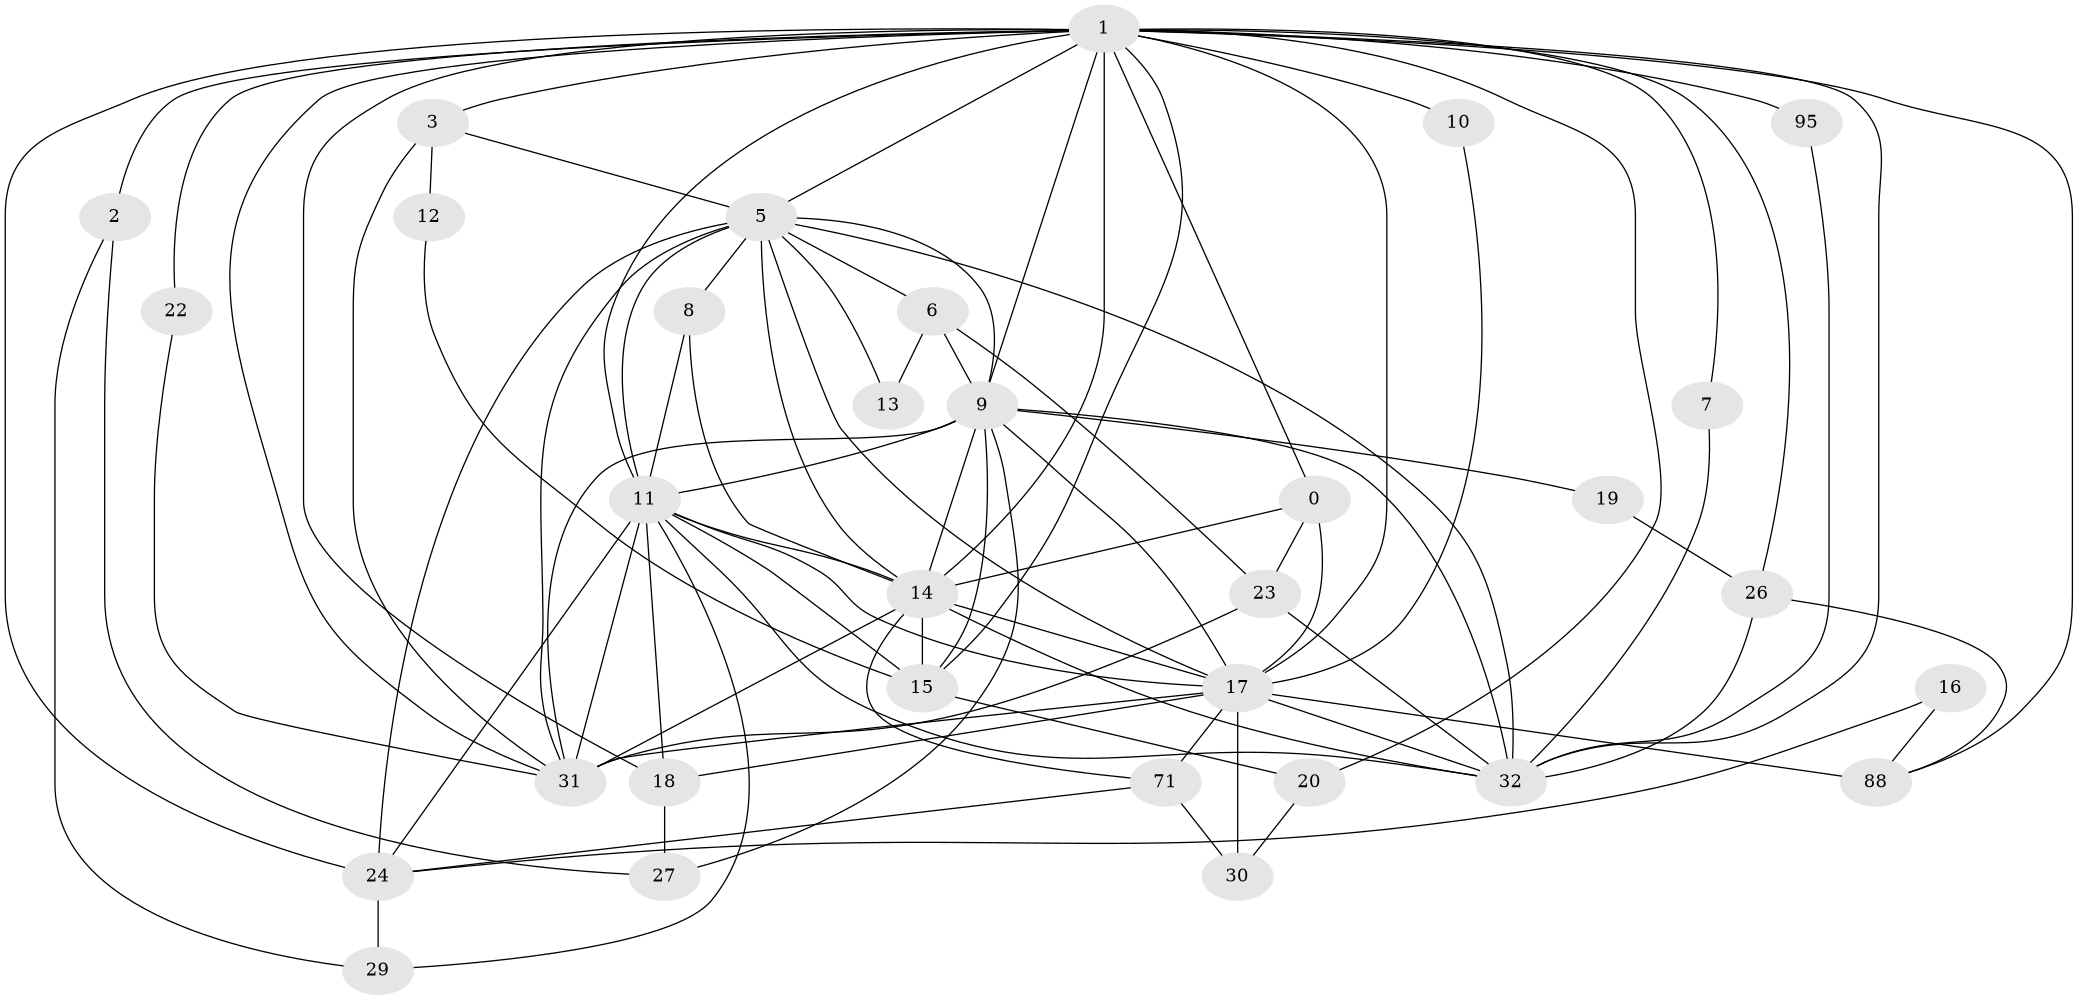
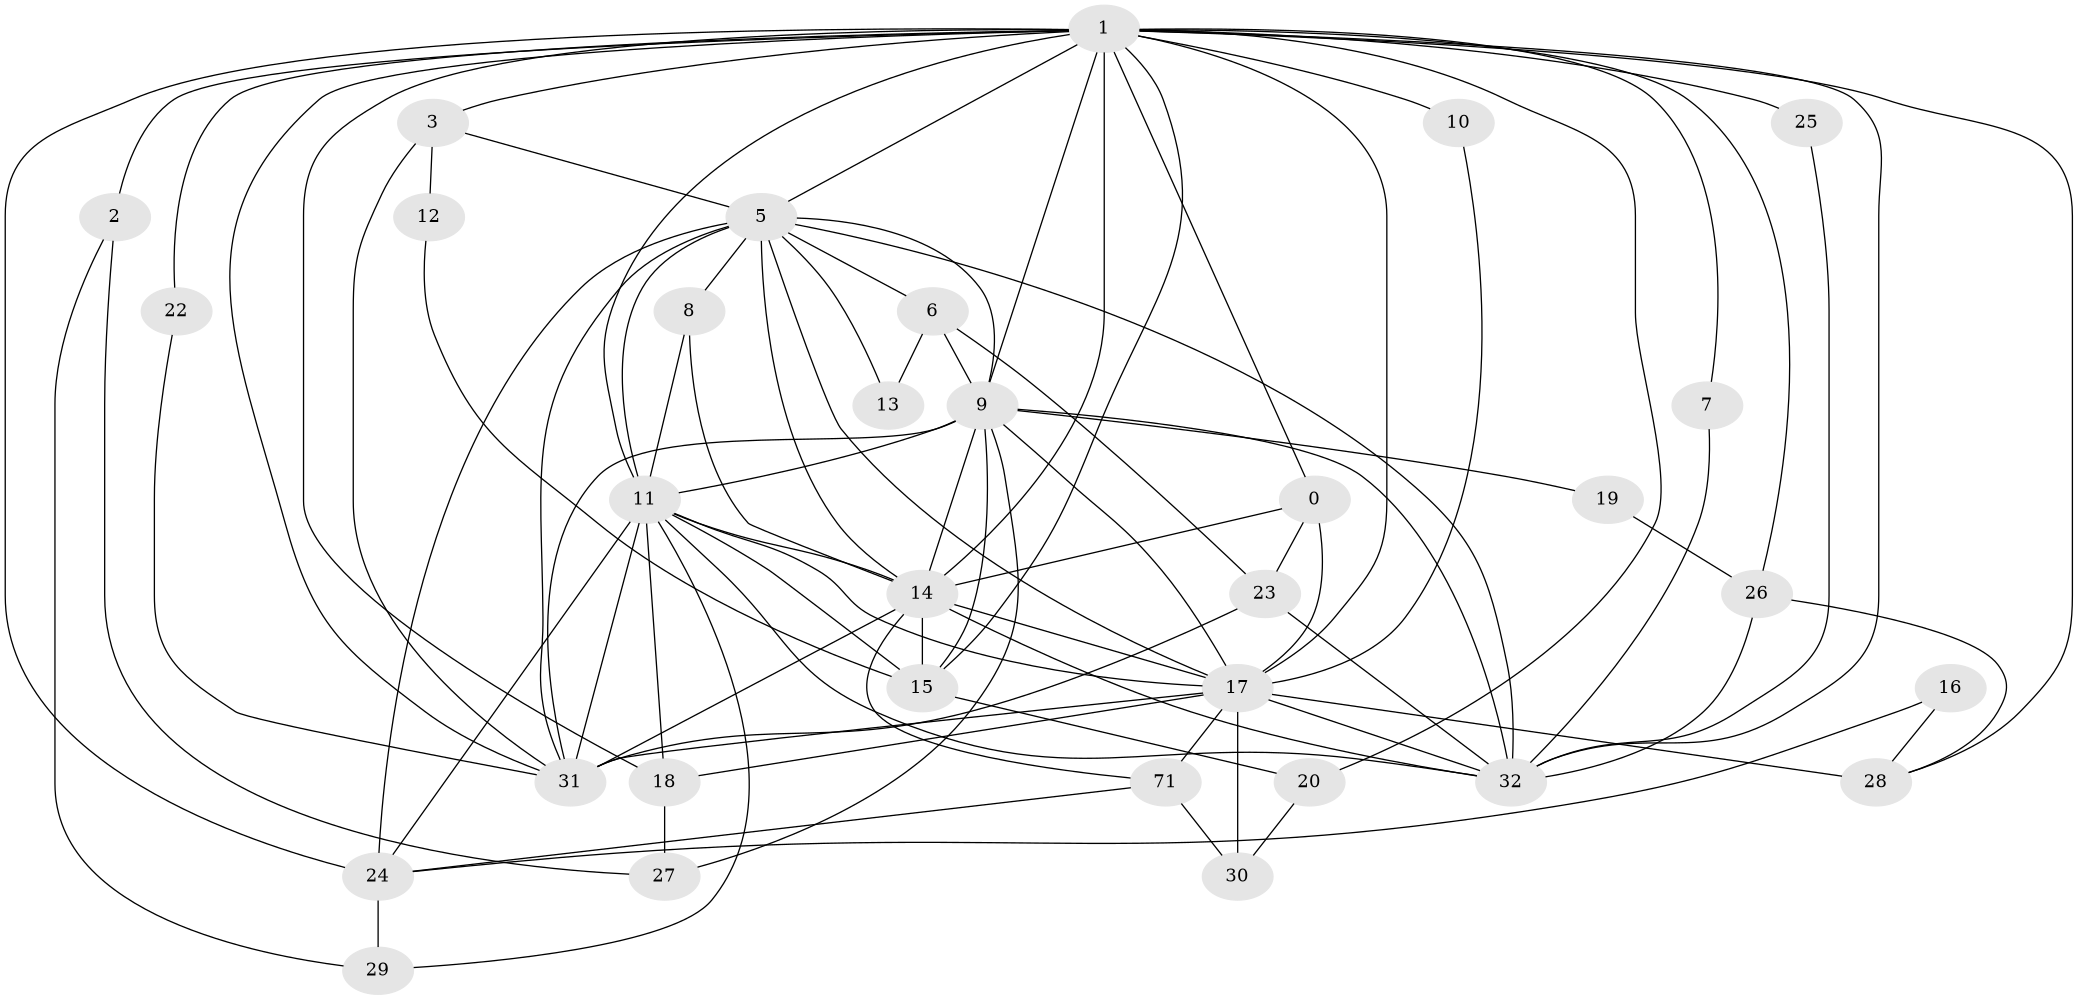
(1807, 123) -> (1807, 123)
(1876, 782) -> (1876, 782)
